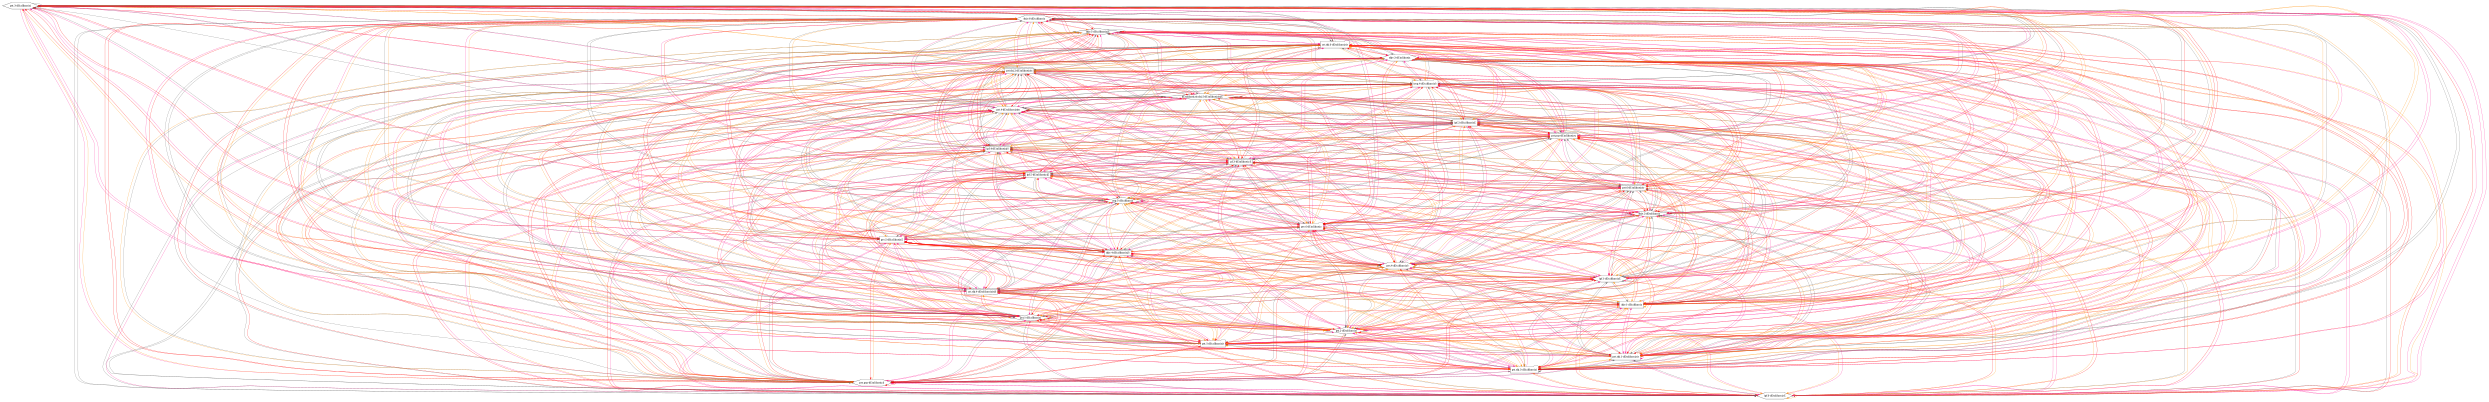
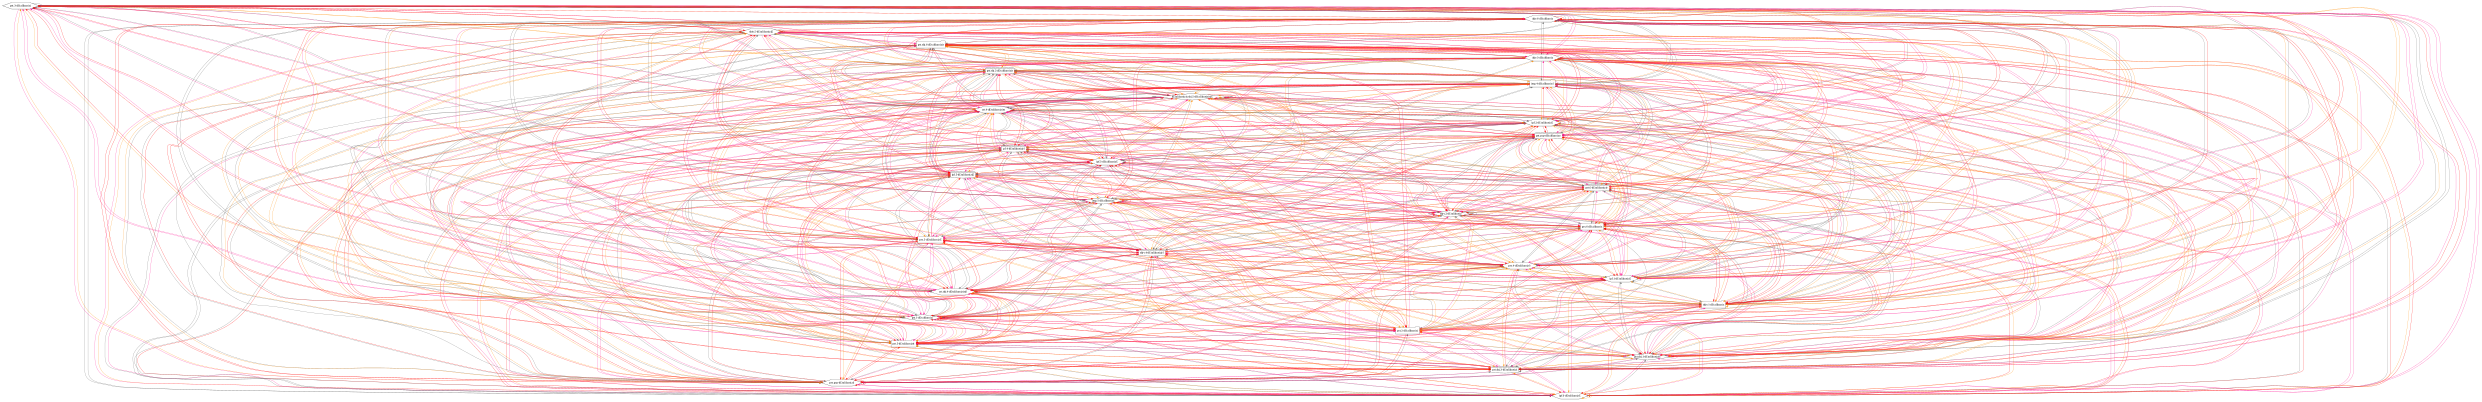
(1098, 32) -> (761, 32)
(1121, 53) -> none
(1025, 90) -> none
none -> (488, 112)
(2038, 117) -> none
(1465, 123) -> (1542, 123)
(1241, 162) -> (1107, 162)
(1122, 201) -> (1103, 201)
(647, 234) -> (689, 215)
(982, 292) -> (953, 292)
(1346, 331) -> (1408, 331)
(1626, 357) -> (1647, 357)
(1524, 370) -> (1505, 370)
